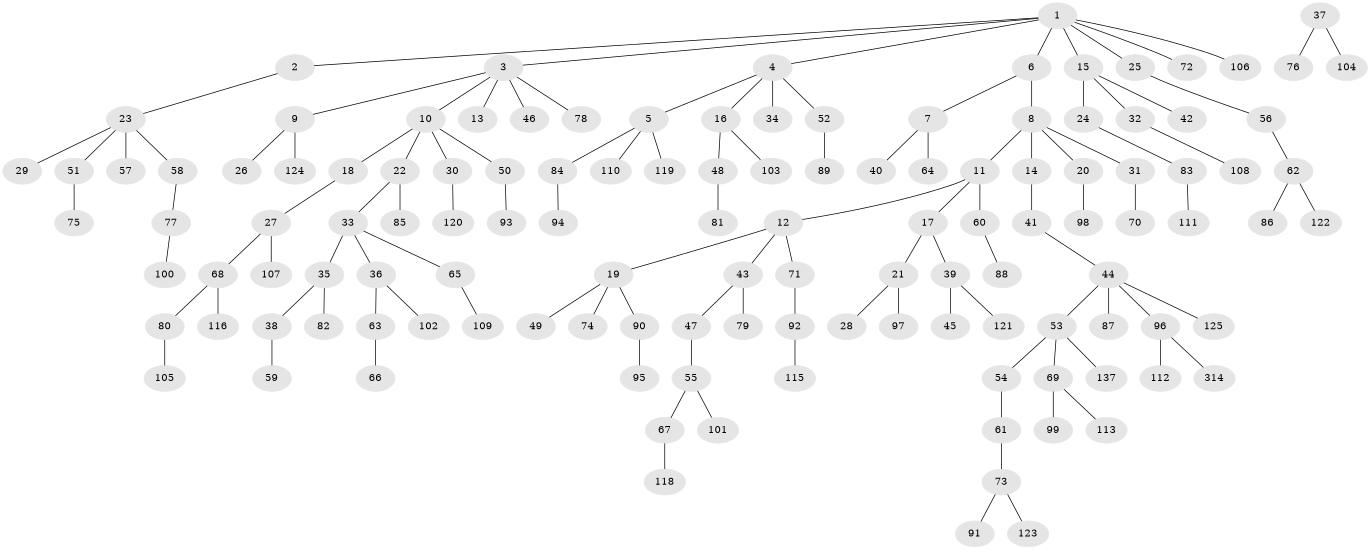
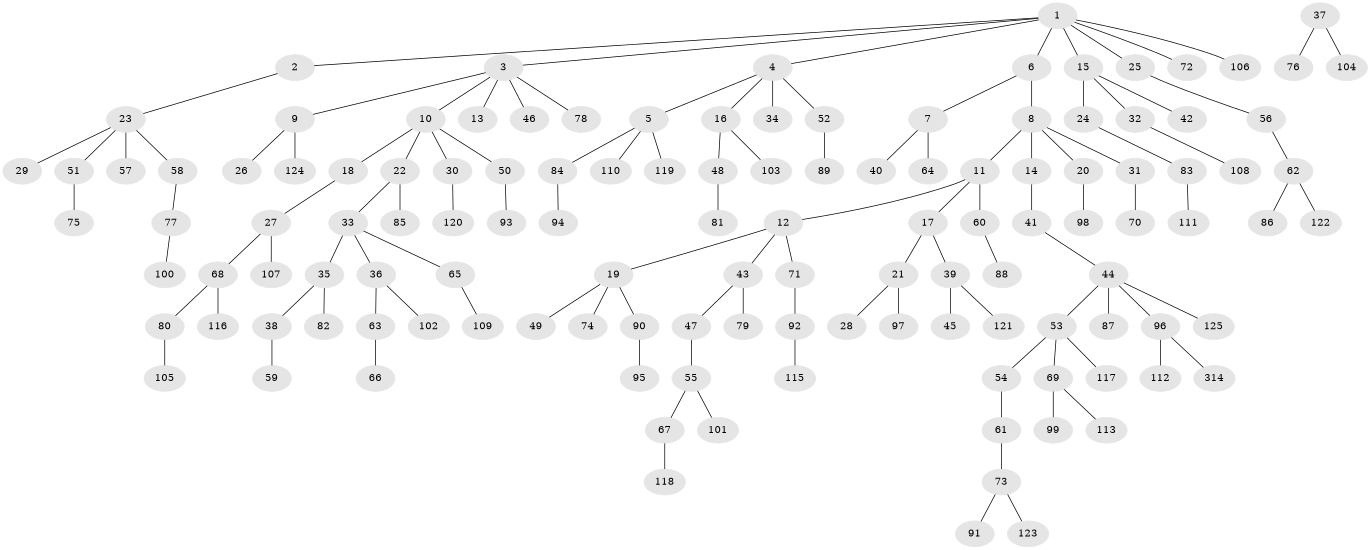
(1107, 378) -> (1107, 378)
